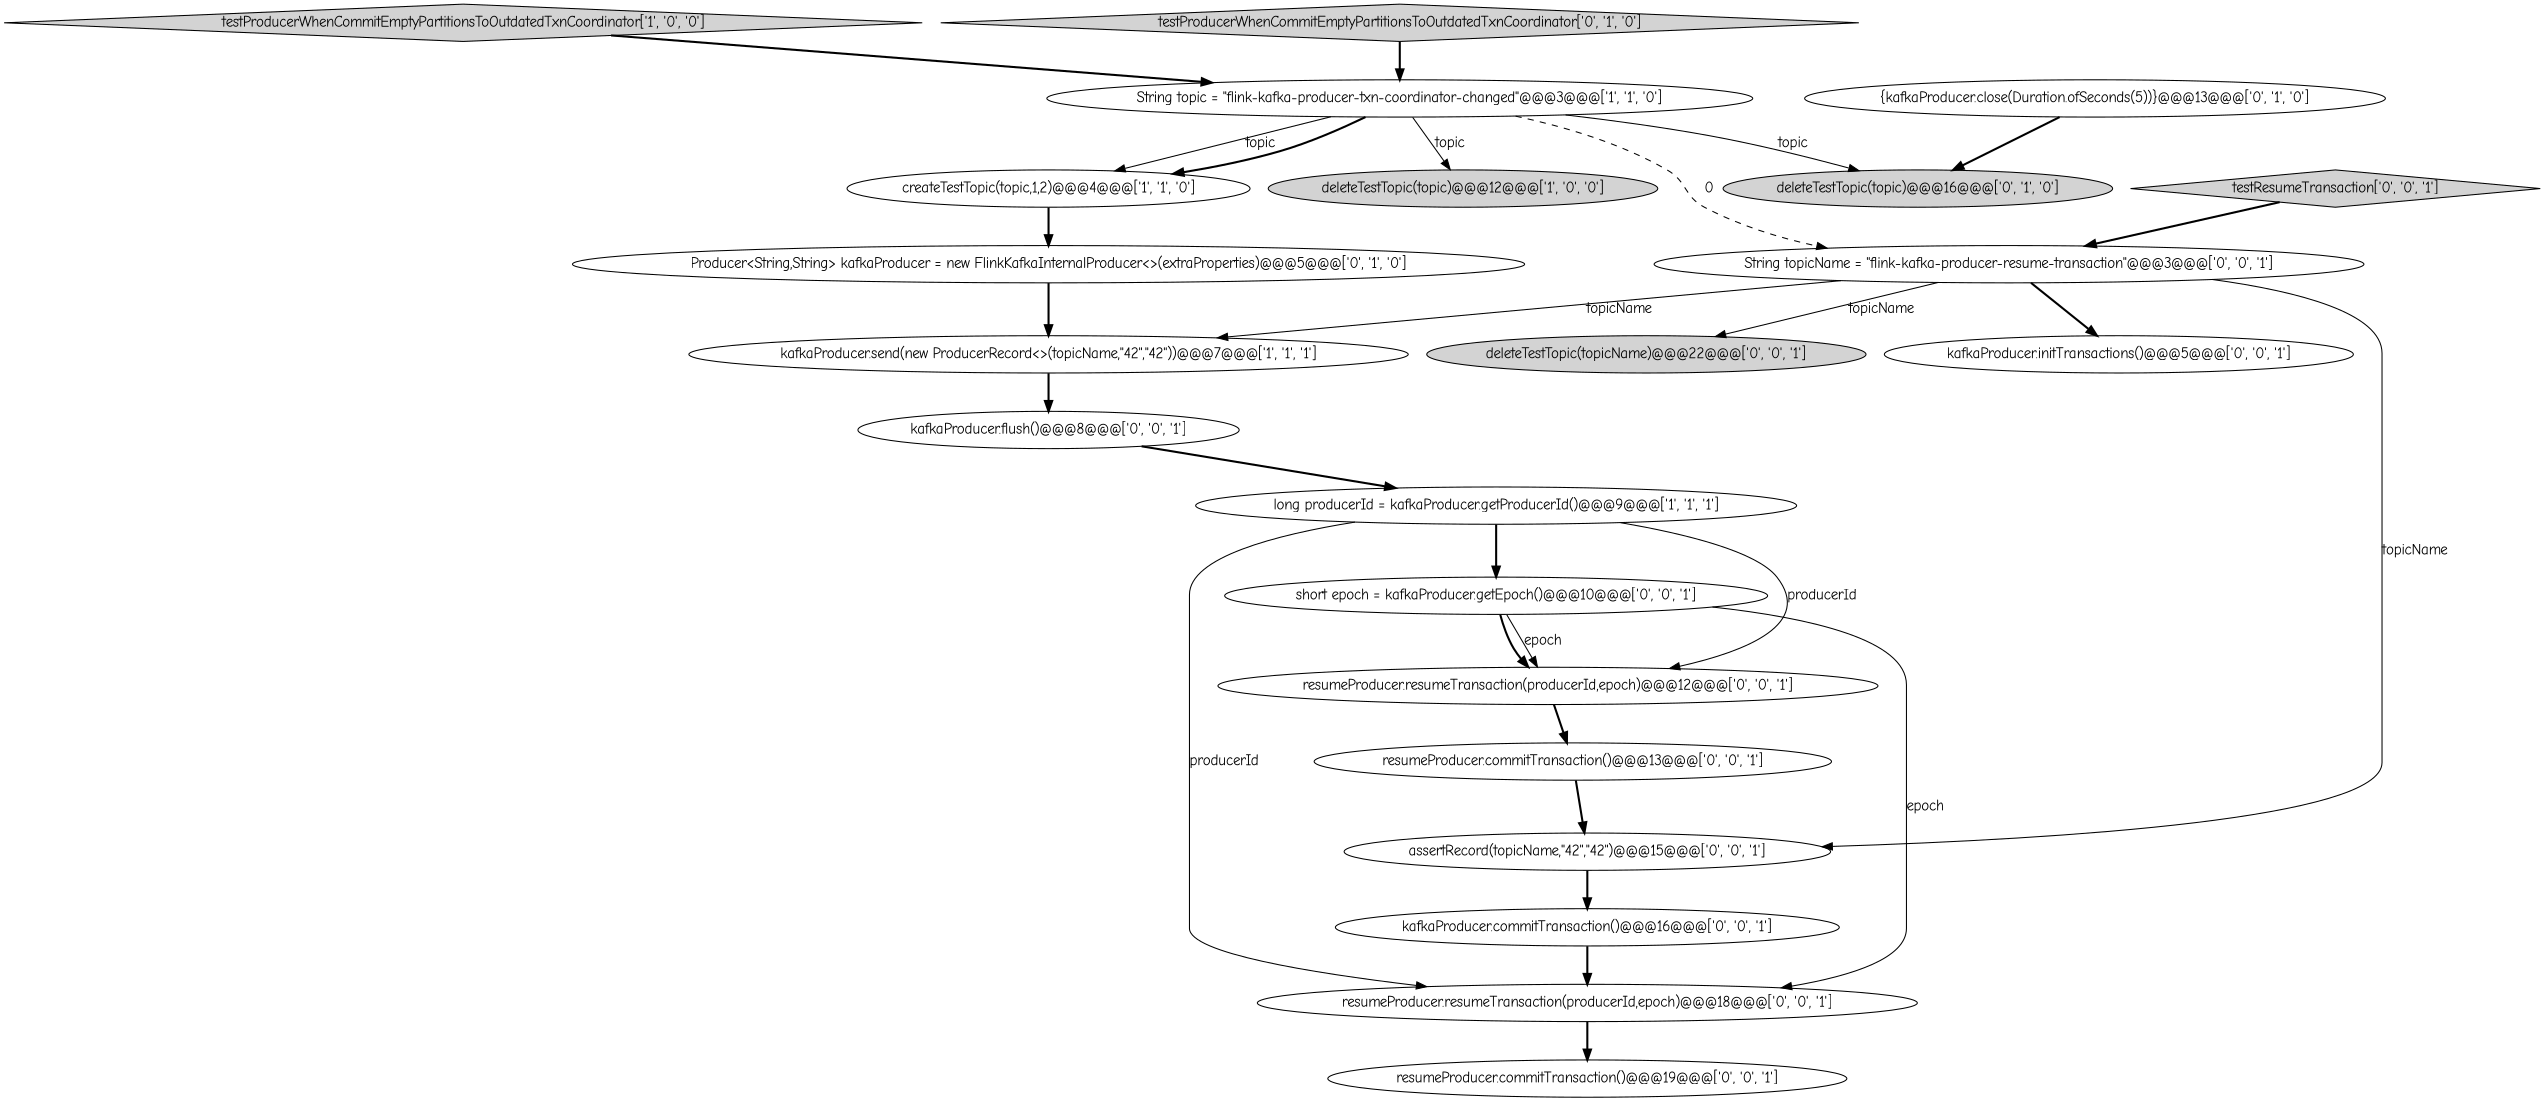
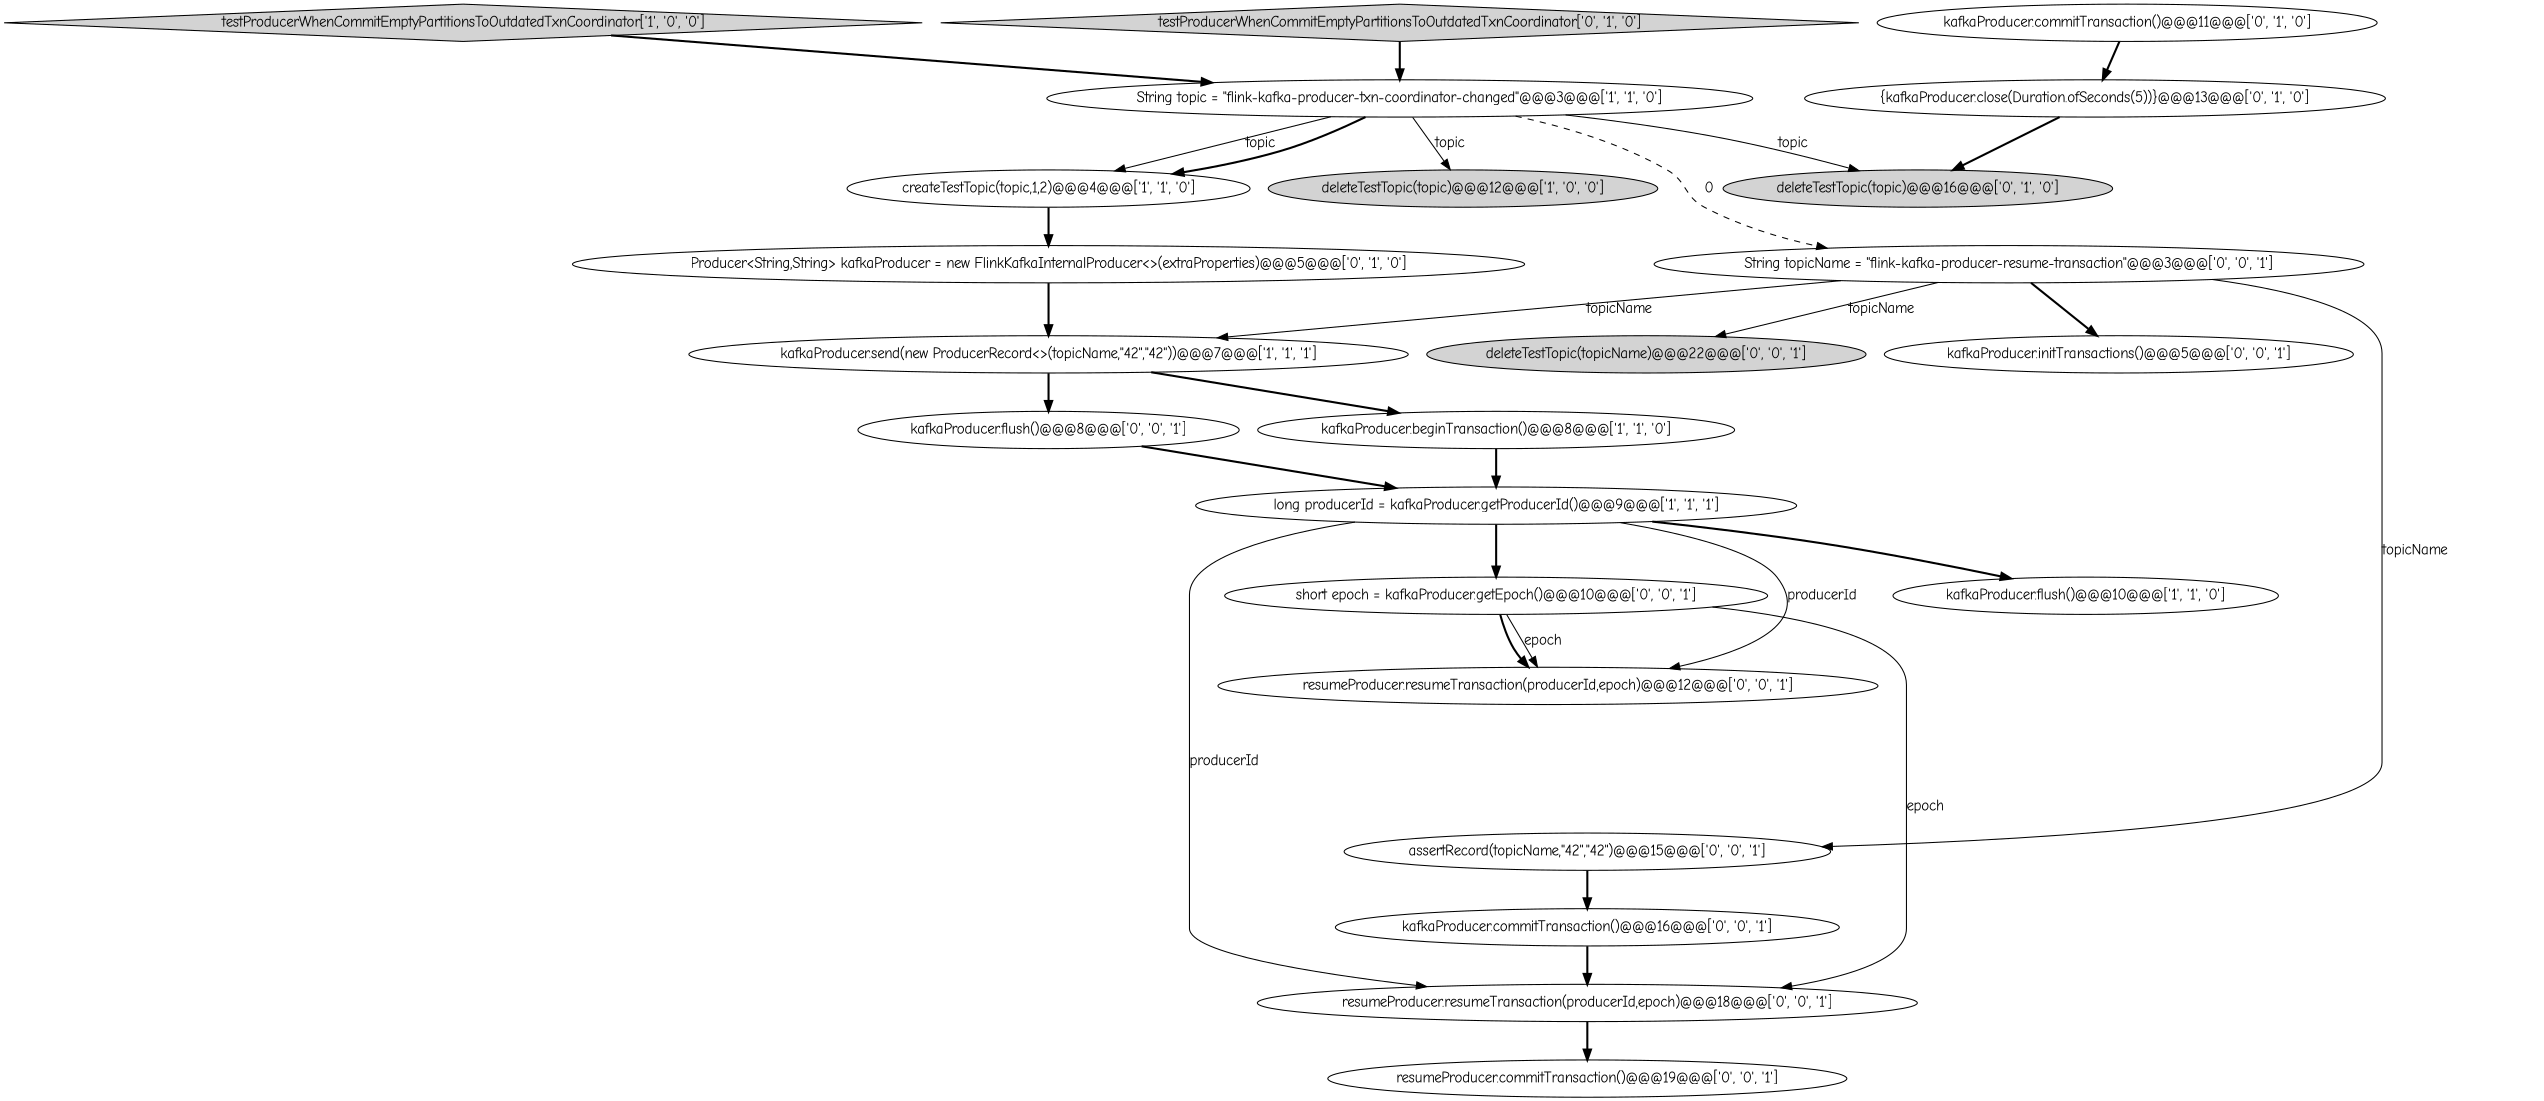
none -> (2127, 23)
(2335, 189) -> none
none -> (1496, 430)
none -> (2086, 596)
(1573, 762) -> none
